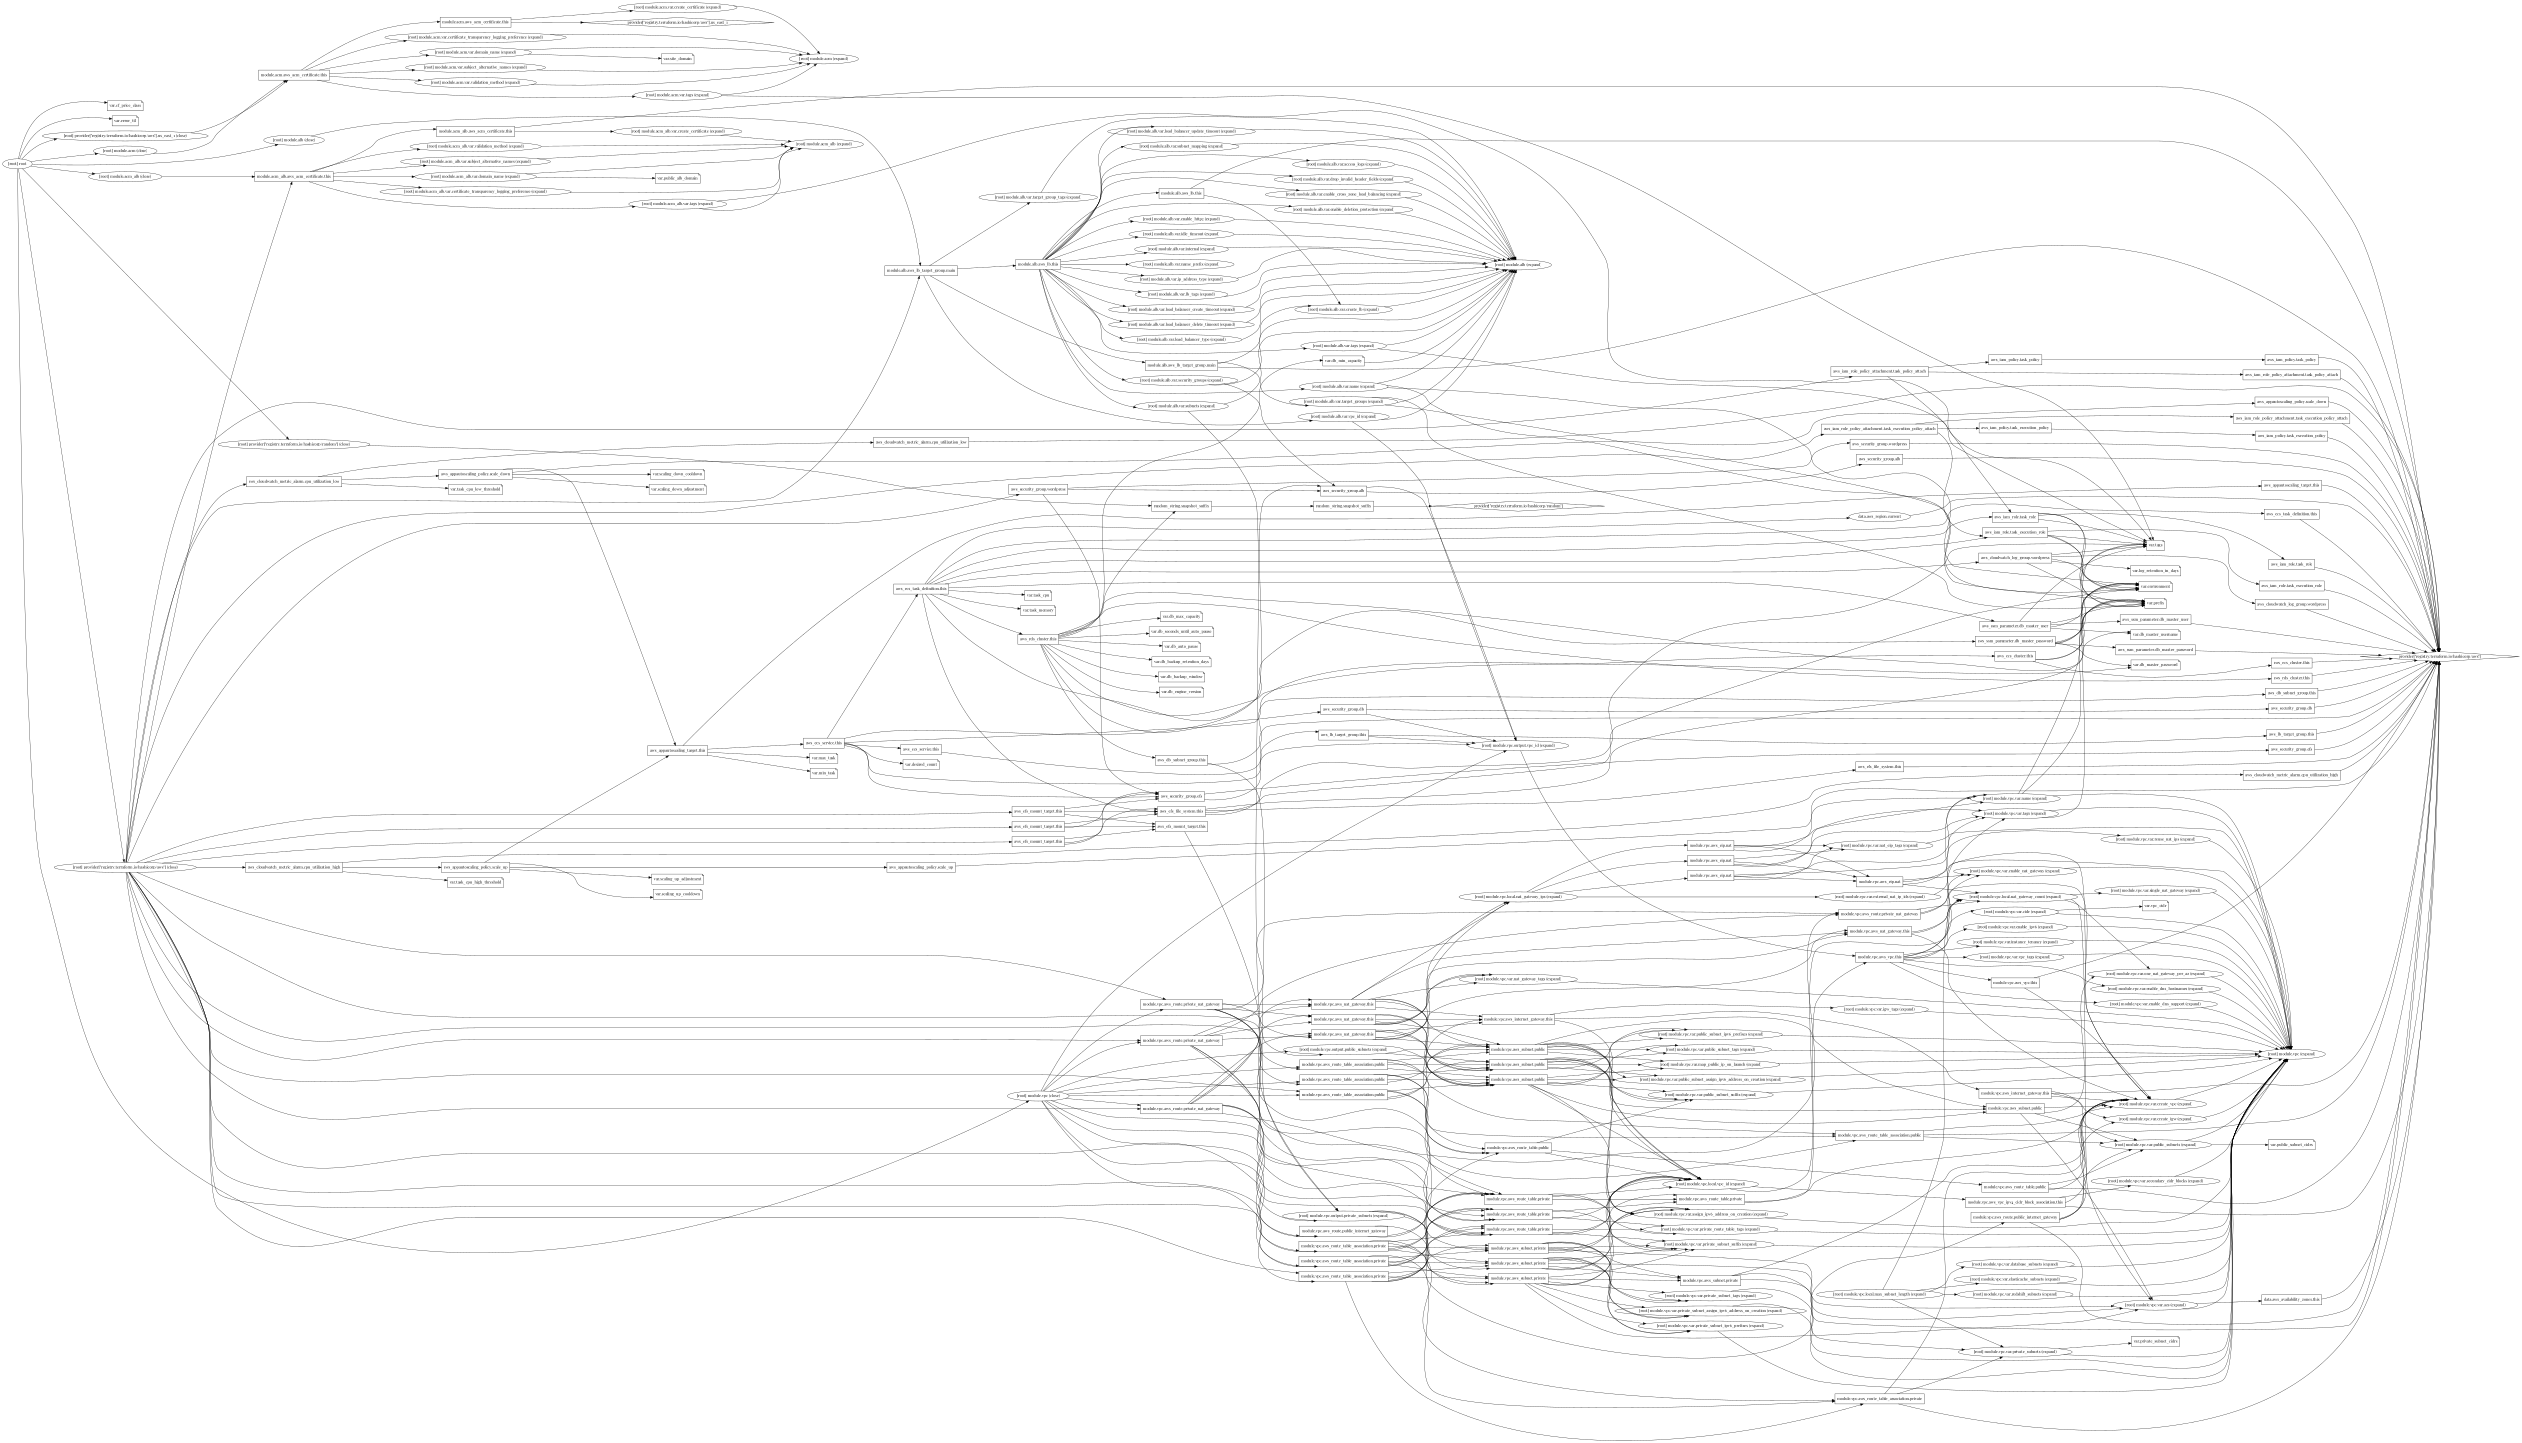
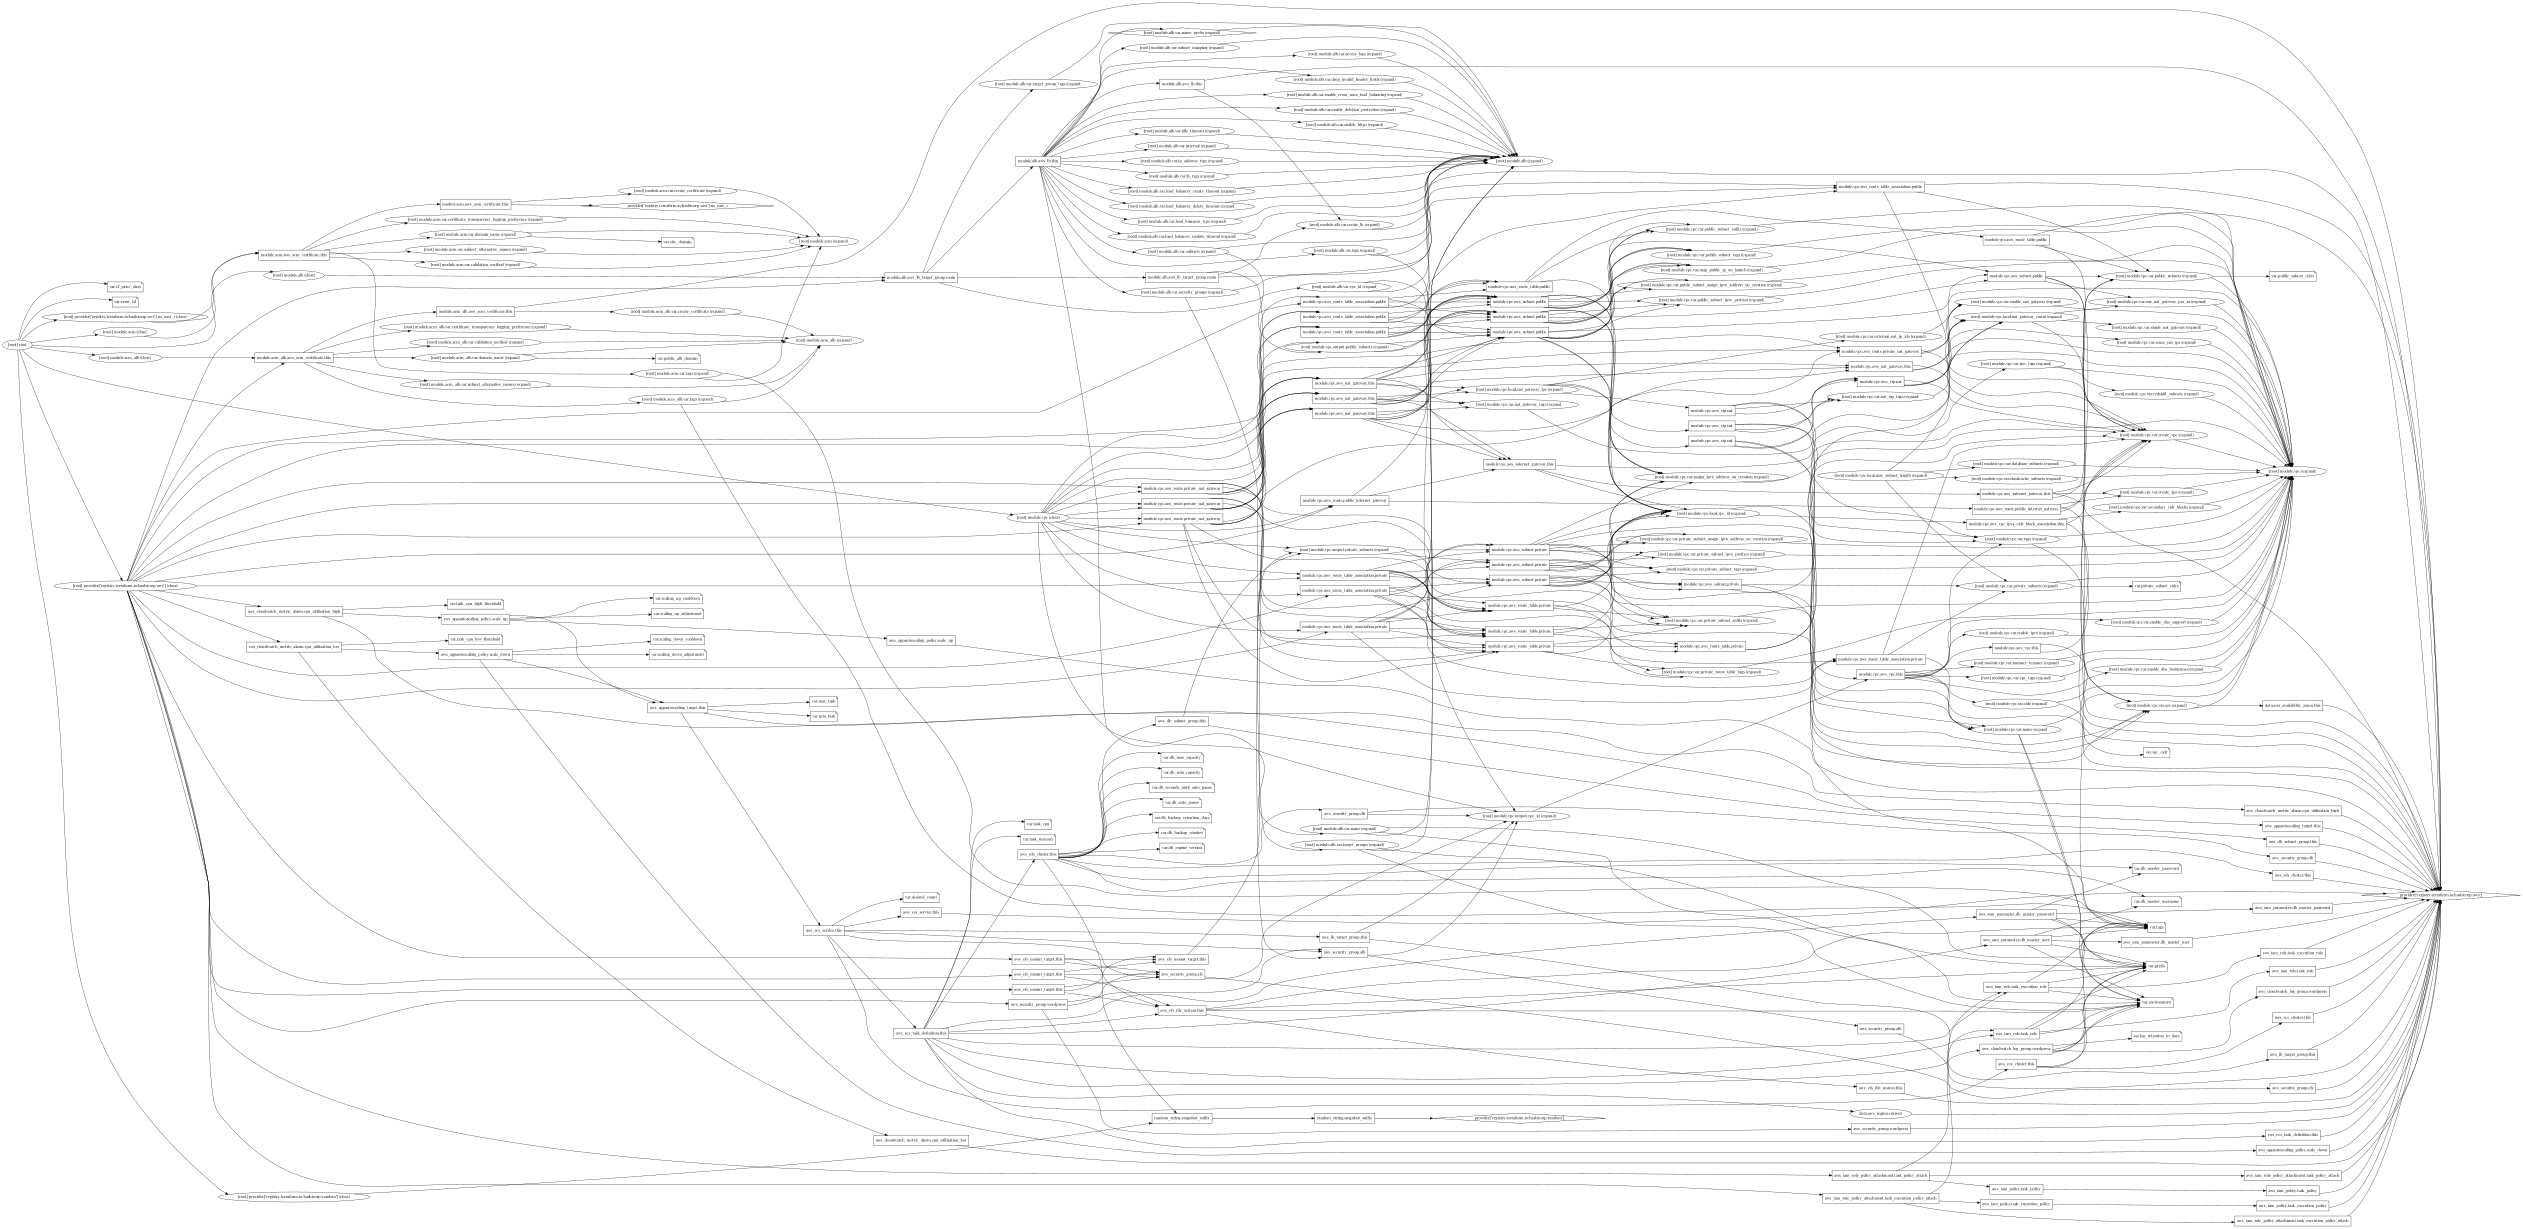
(1181, 264) -> (1182, 33)
(1450, 337) -> (1395, 31)
(1949, 1294) -> (2086, 380)
